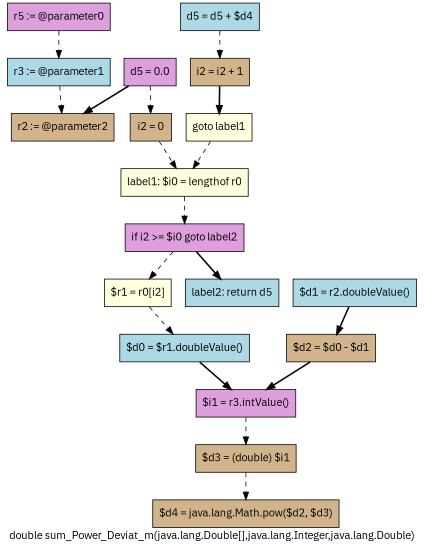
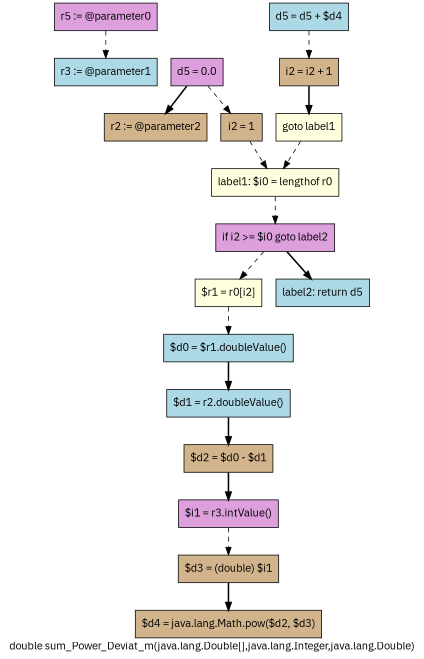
(60, 96) -> none
(151, 127) -> (242, 127)
(212, 373) -> (228, 372)
(246, 482) -> (228, 593)
